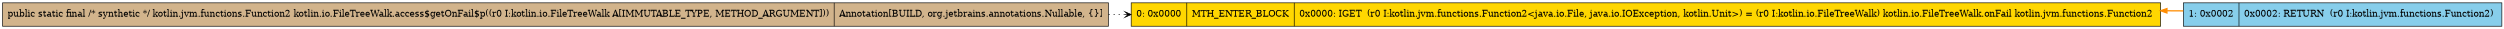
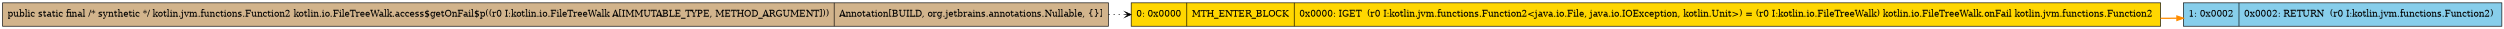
(2175, 11) -> (2169, 18)
